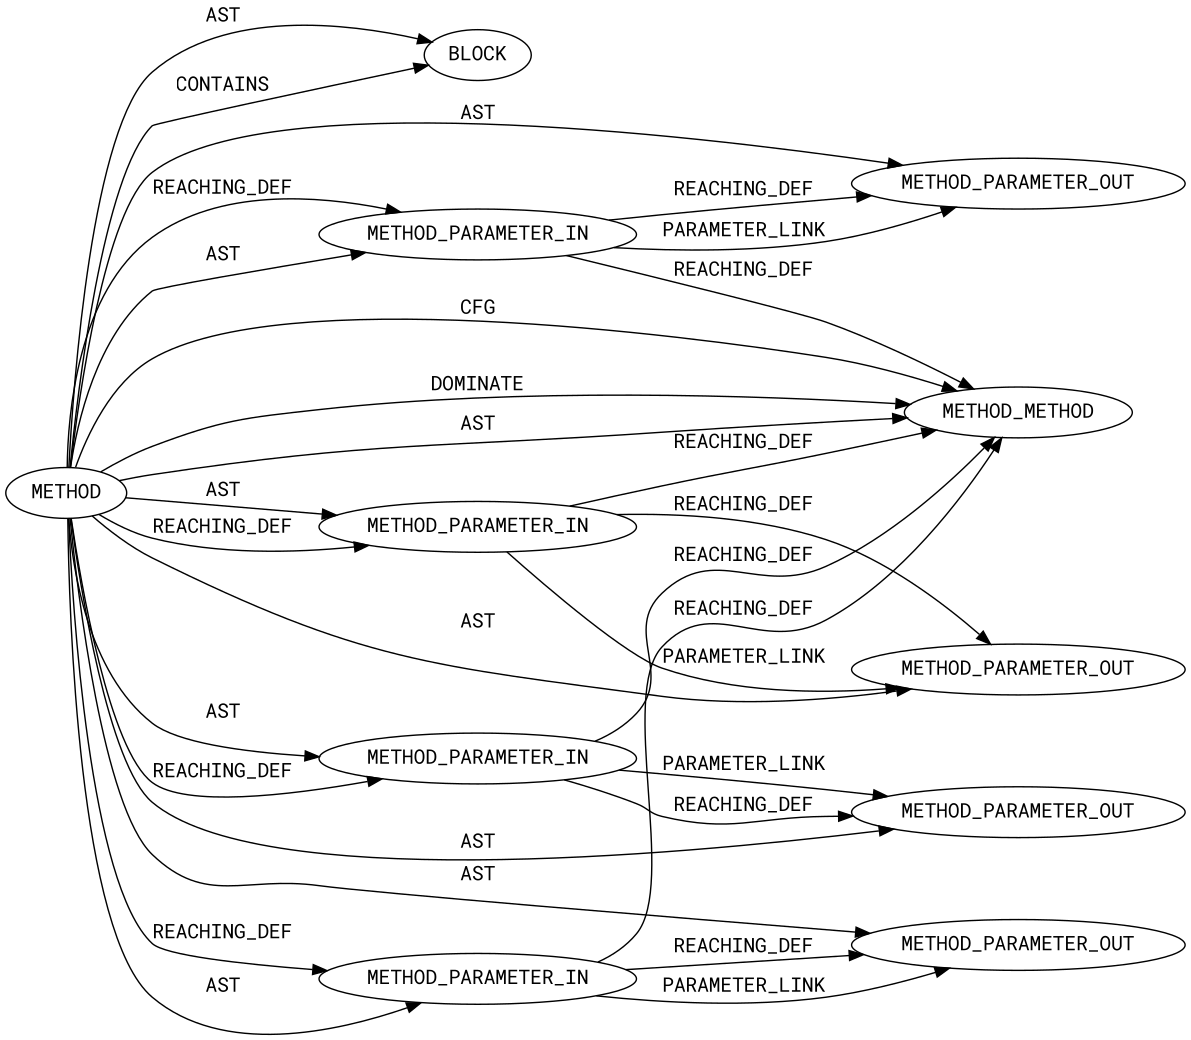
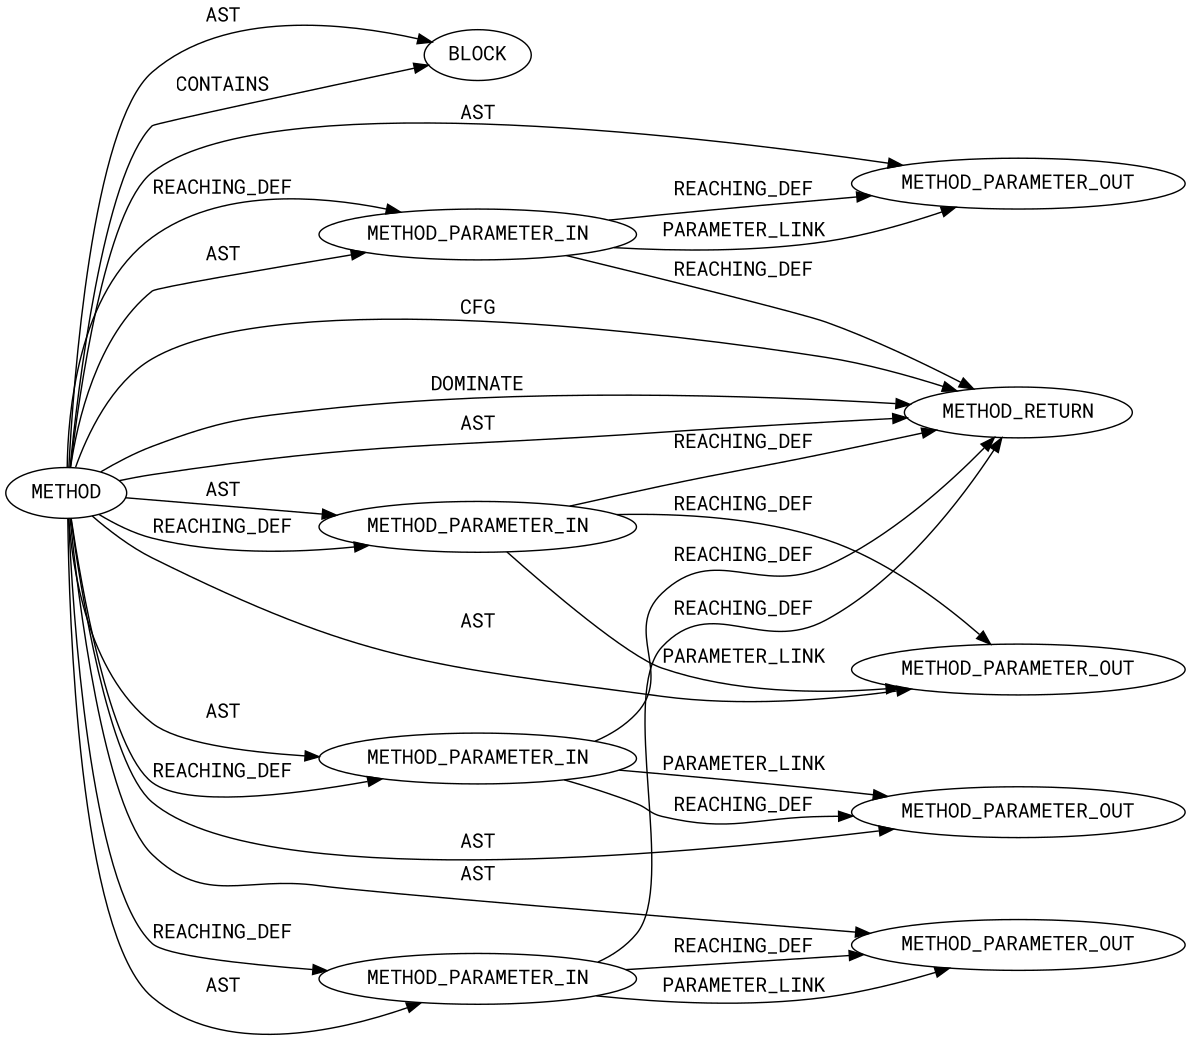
(1018, 412) -> (1018, 412)
